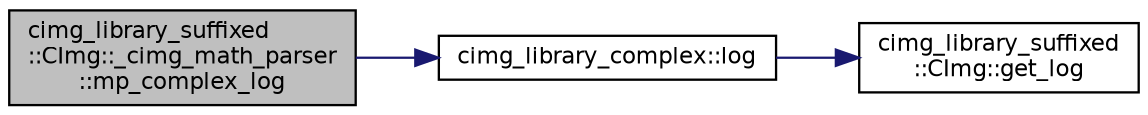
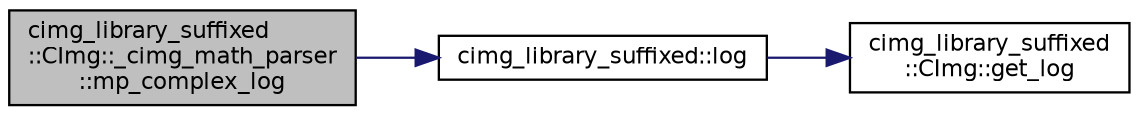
(607, 58) -> (603, 58)
